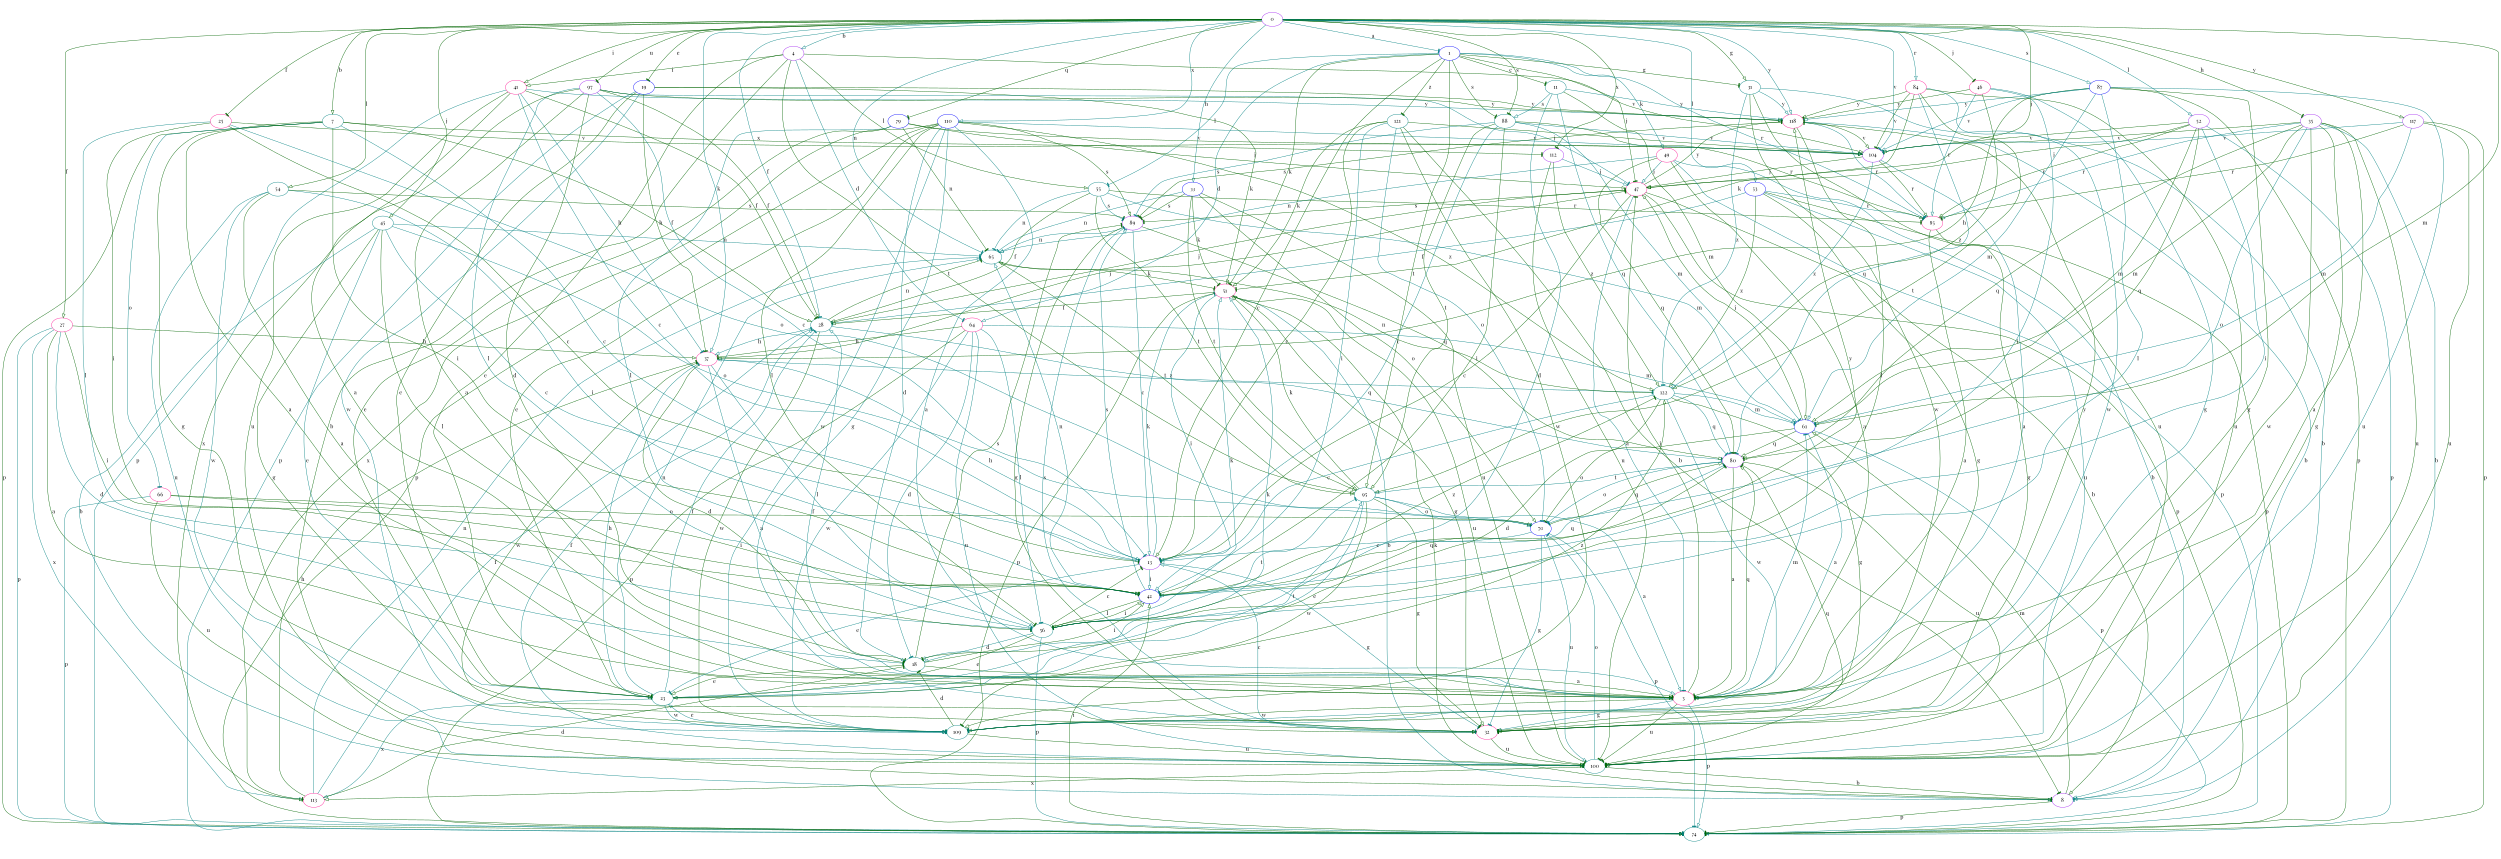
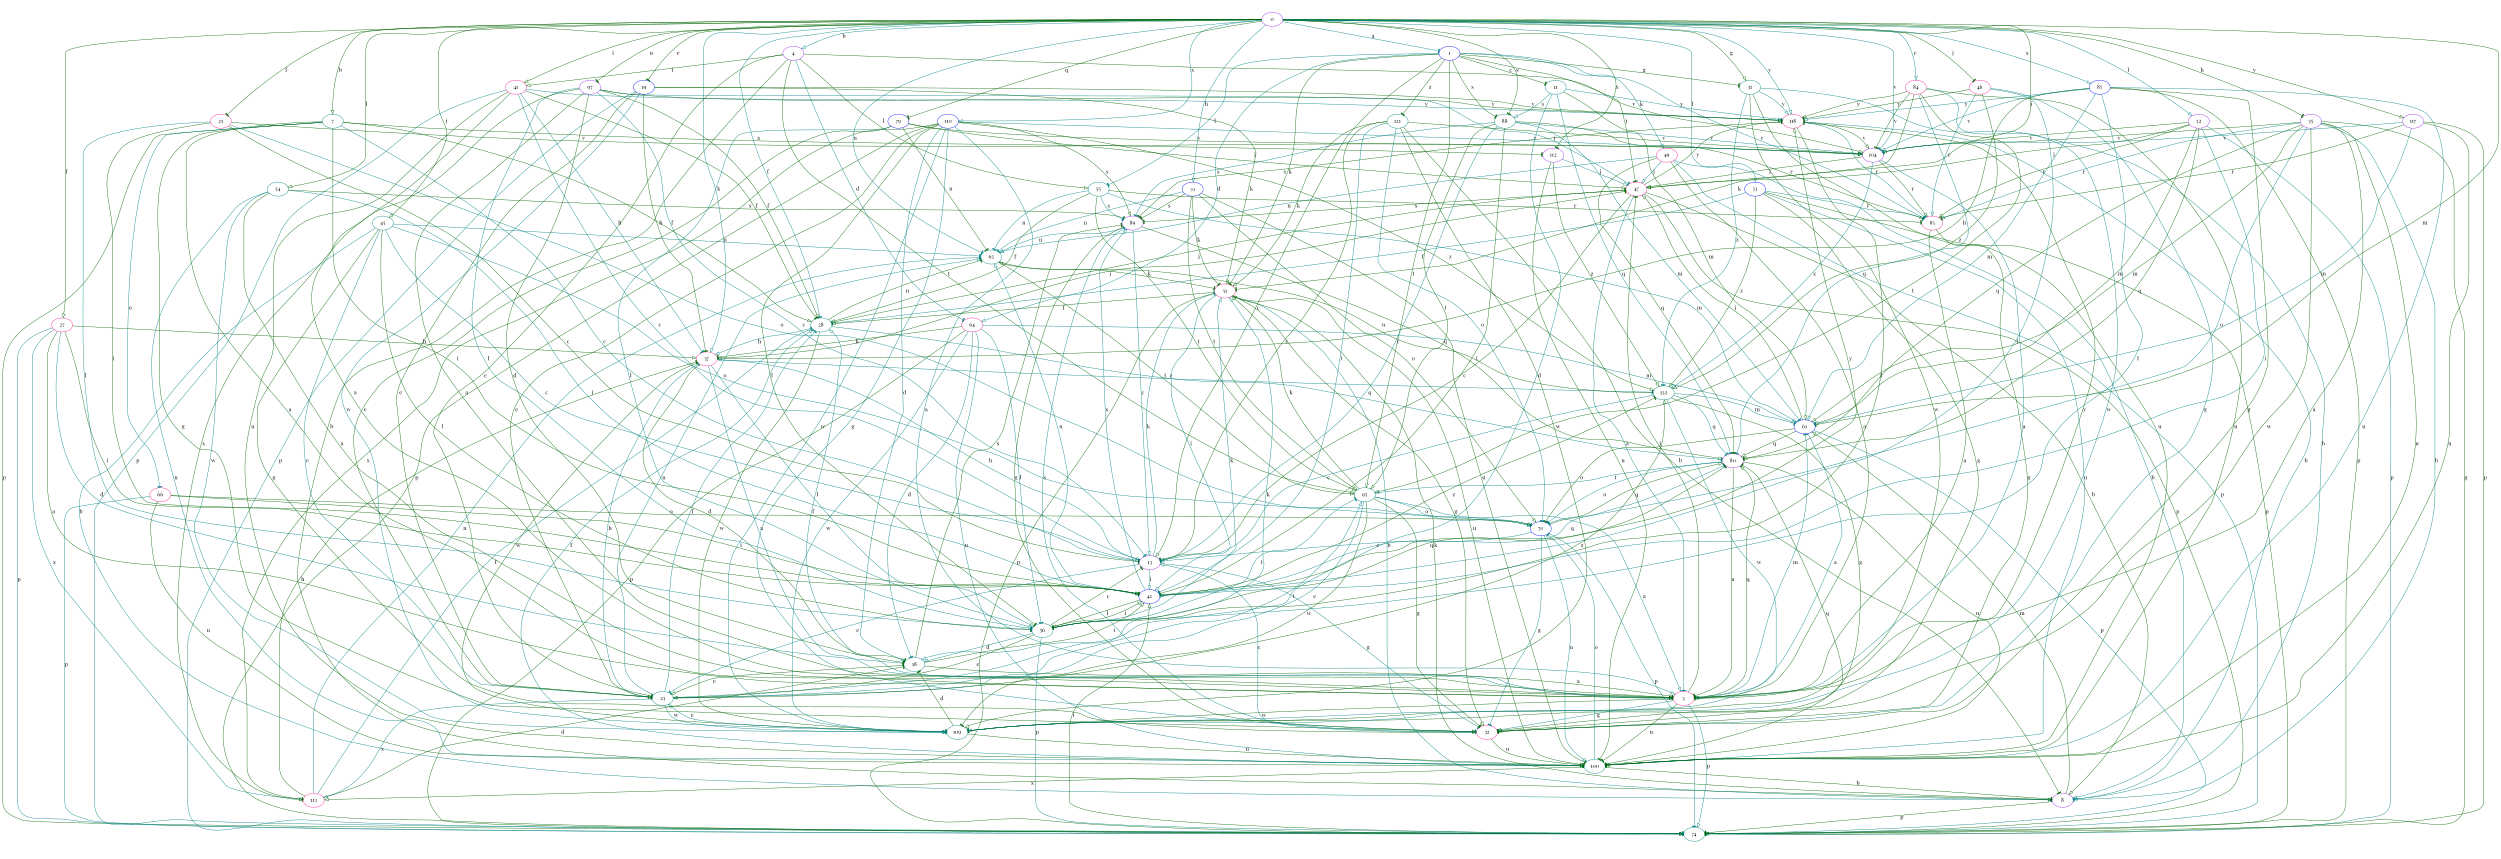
(1319, 592) -> none
(2105, 650) -> (2465, 799)
